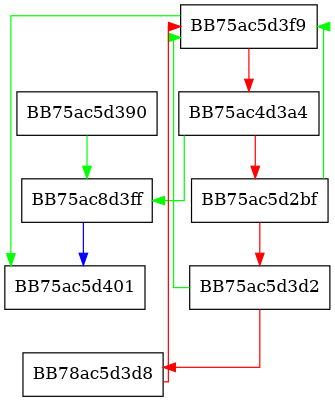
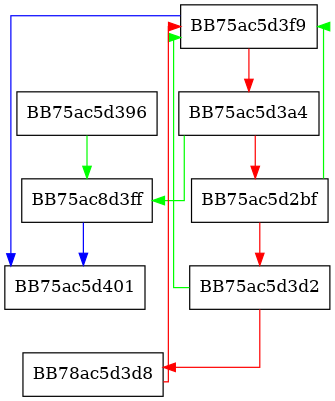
(11, 50) -> (11, 50)
(87, 114) -> (87, 114)
(249, 114) -> (249, 114)
